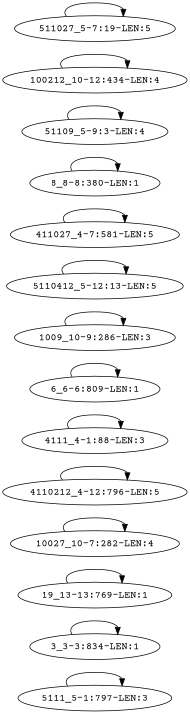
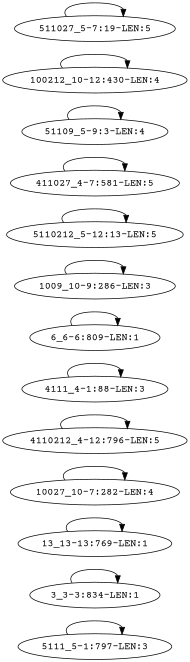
(95, 80) -> (95, 80)
(95, 183) -> none
(95, 286) -> (95, 235)
(95, 595) -> (95, 544)
